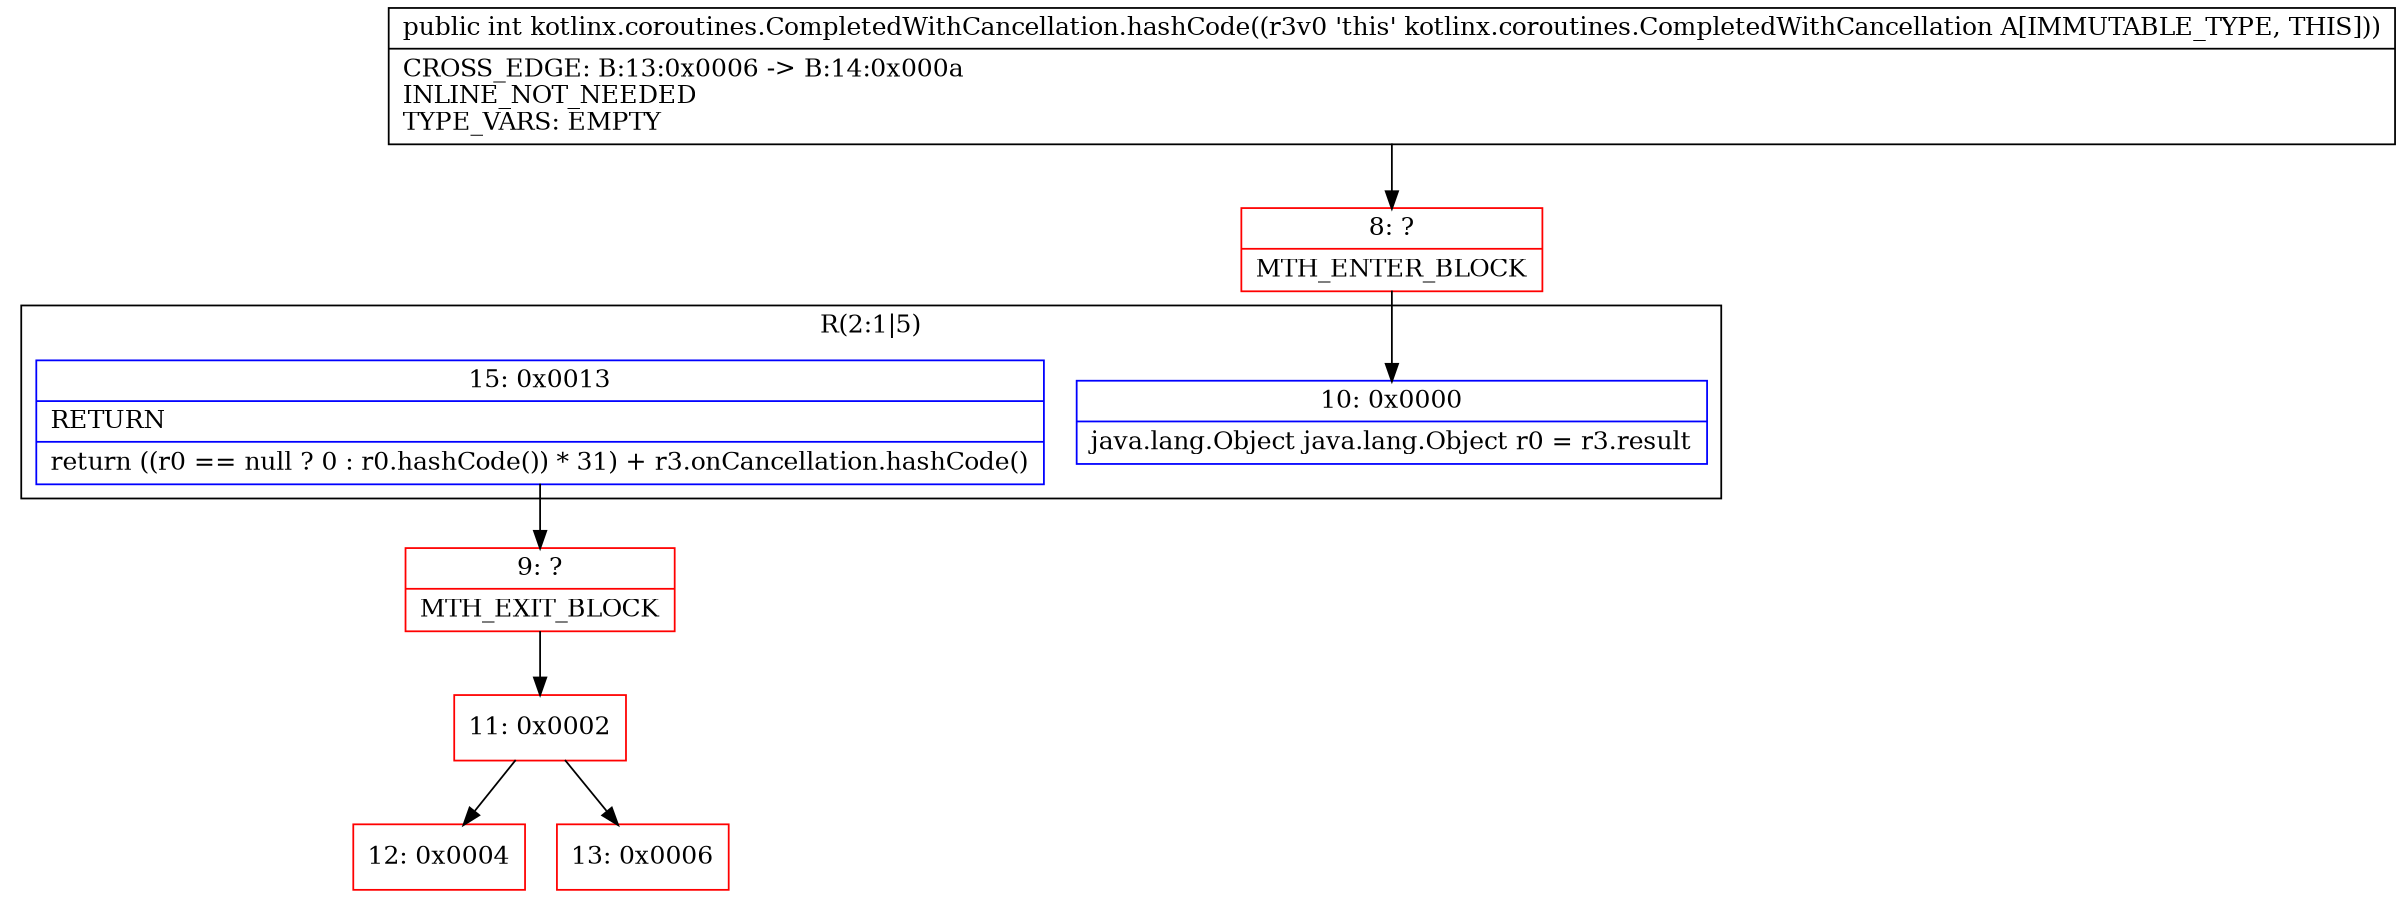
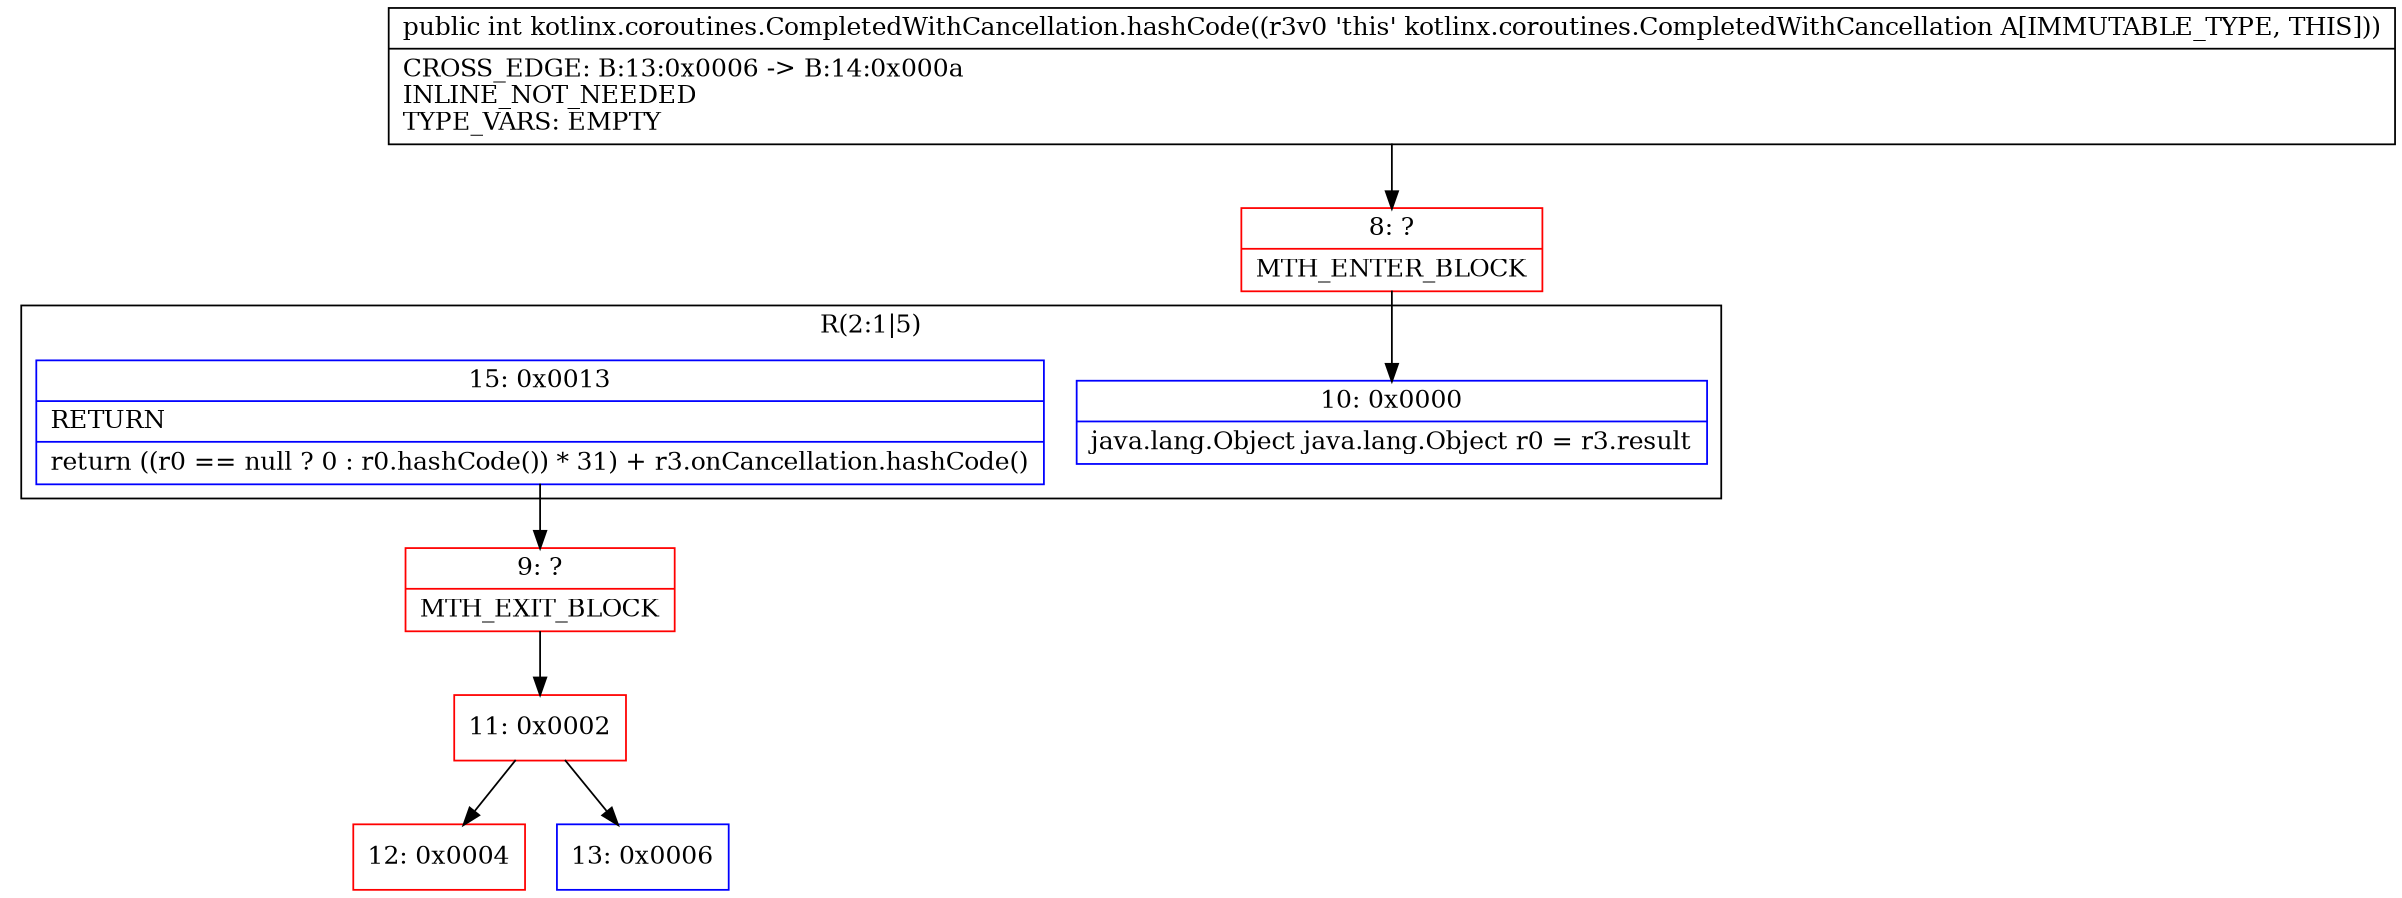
(643, 857) -> (643, 857)
